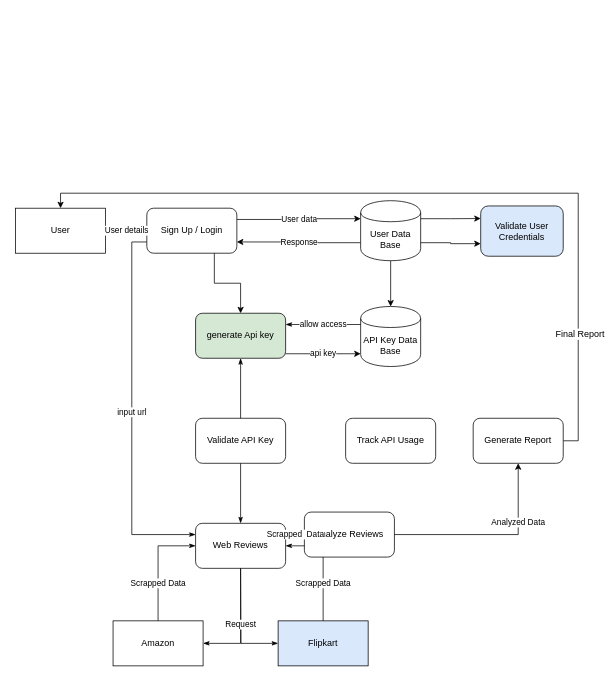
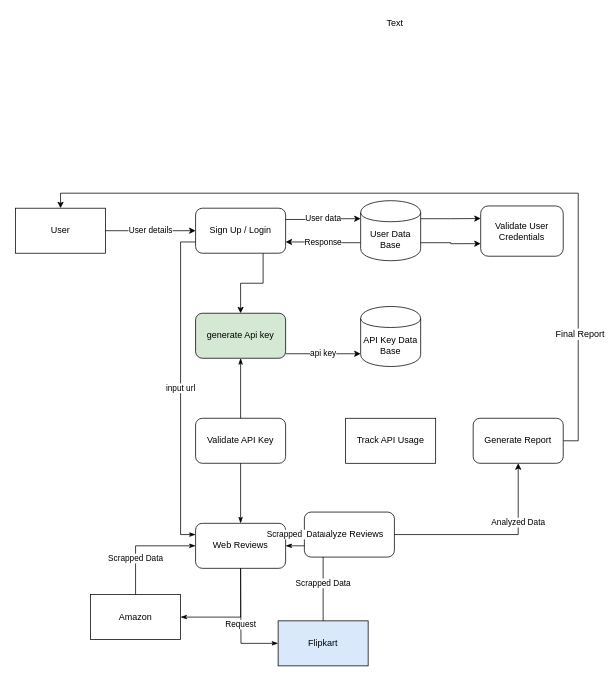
none -> (400, 23)
(192, 231) -> (240, 231)
(522, 231) -> (522, 231)
(390, 281) -> none
(325, 324) -> none
(390, 441) -> (390, 441)
(158, 643) -> (135, 617)
